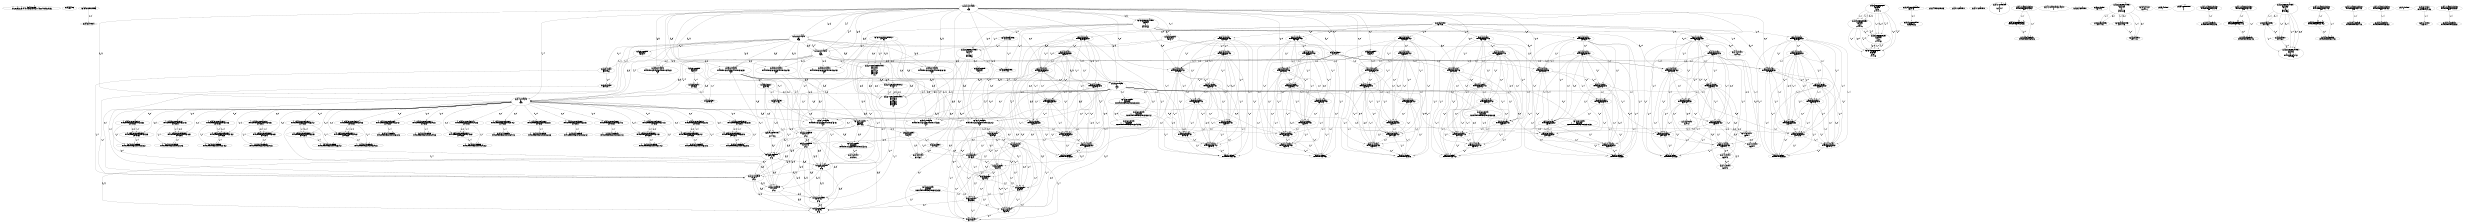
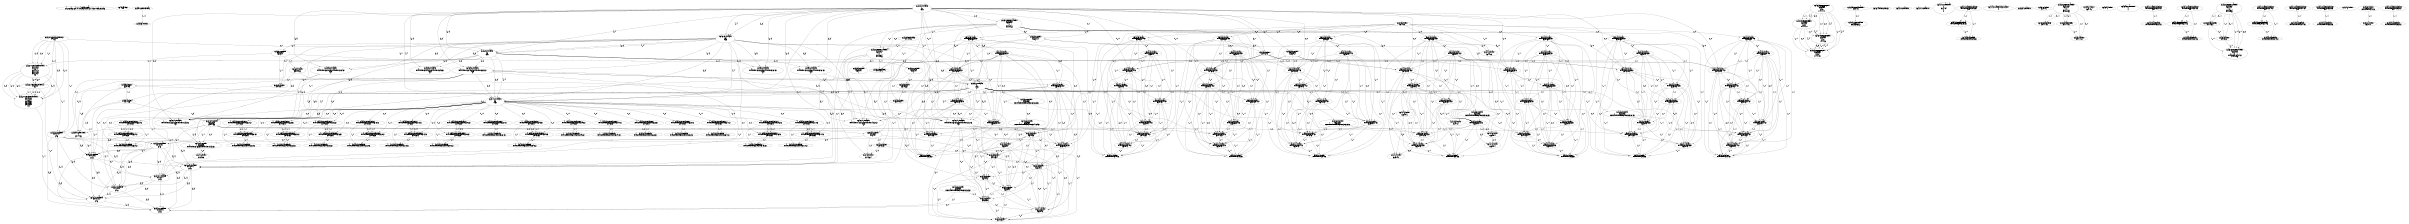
none -> (279, 70)
(1272, 107) -> (1360, 62)
(1724, 150) -> none
(967, 178) -> none
